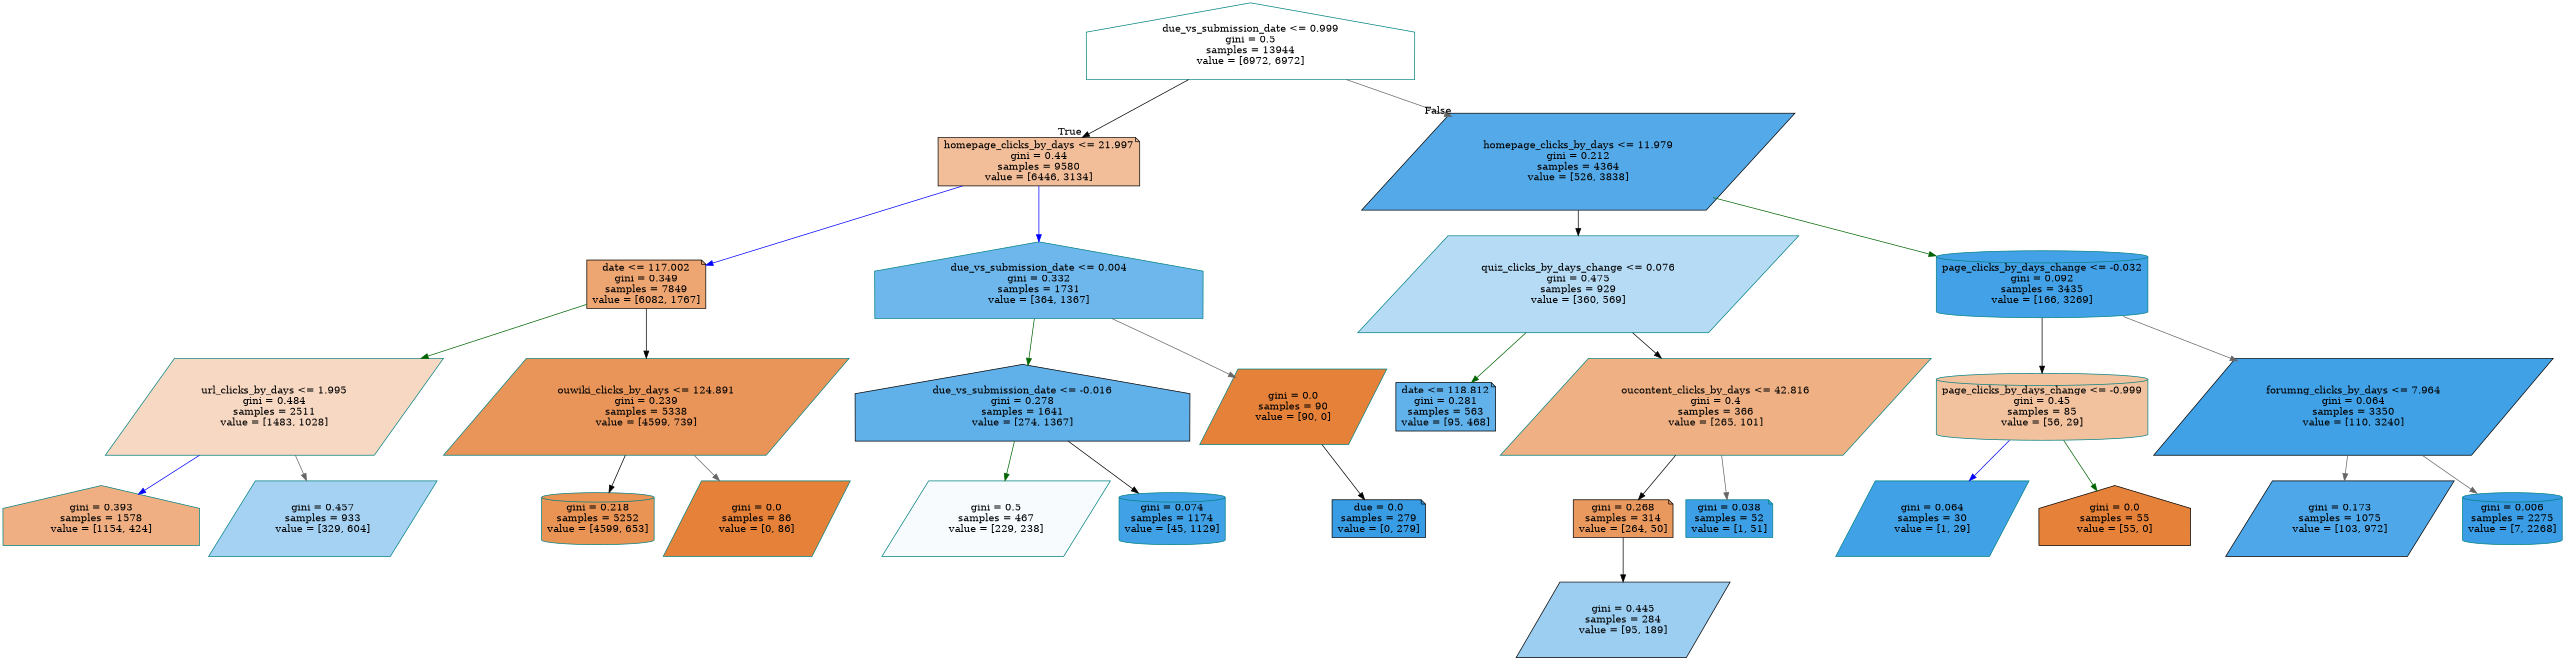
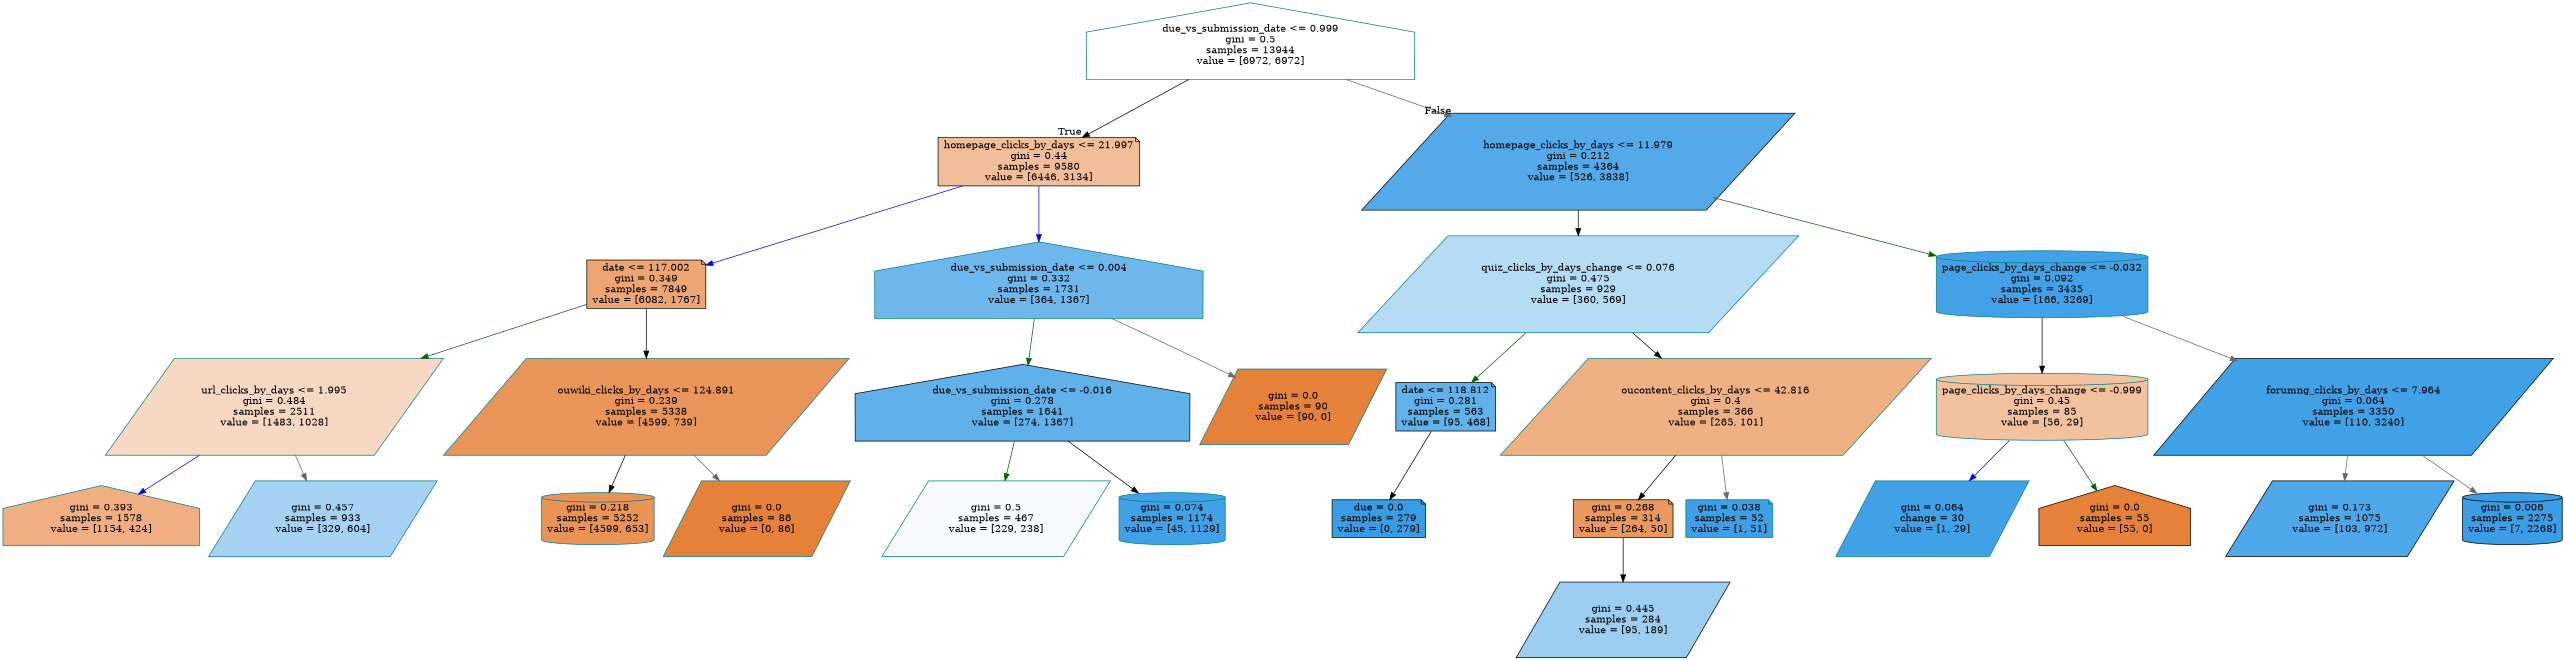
(1341, 469) -> (1412, 462)
(1932, 519) -> (1932, 519)
(2512, 519) -> (2512, 519)
